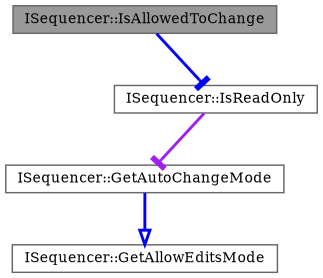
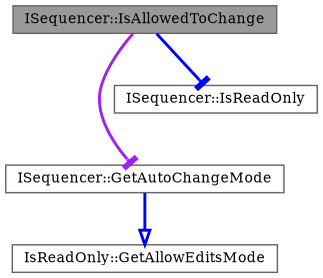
(183, 137) -> (100, 95)
(145, 259) -> (145, 259)
